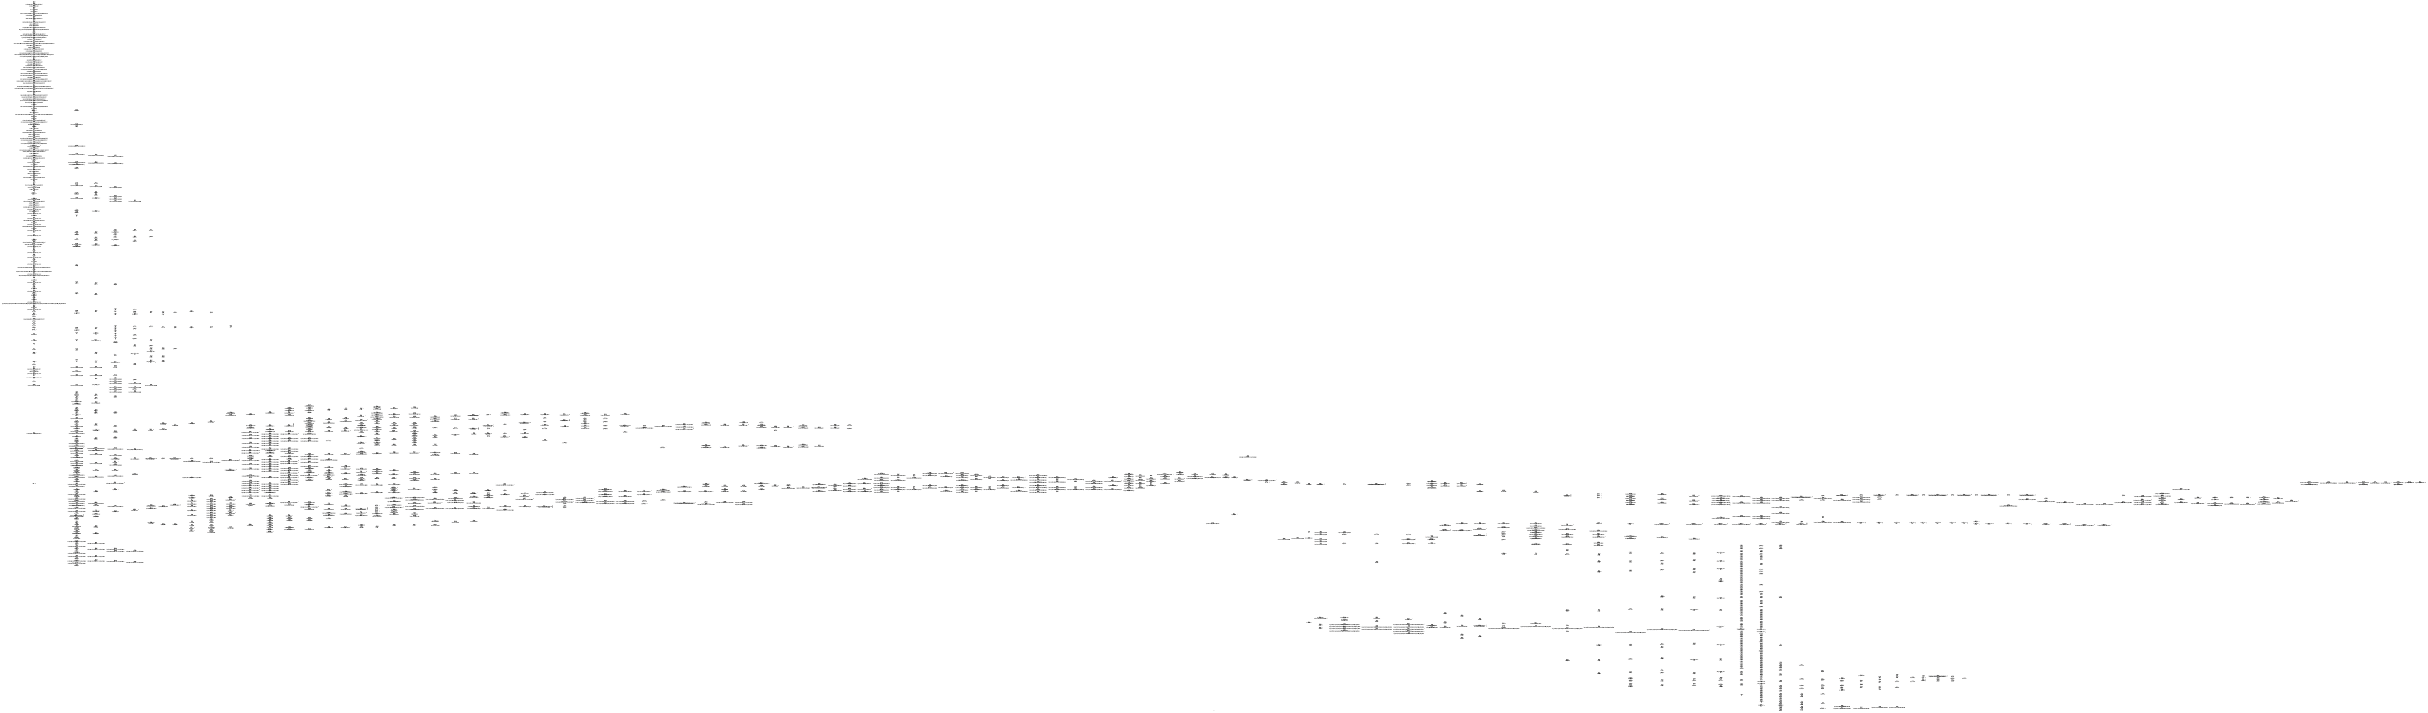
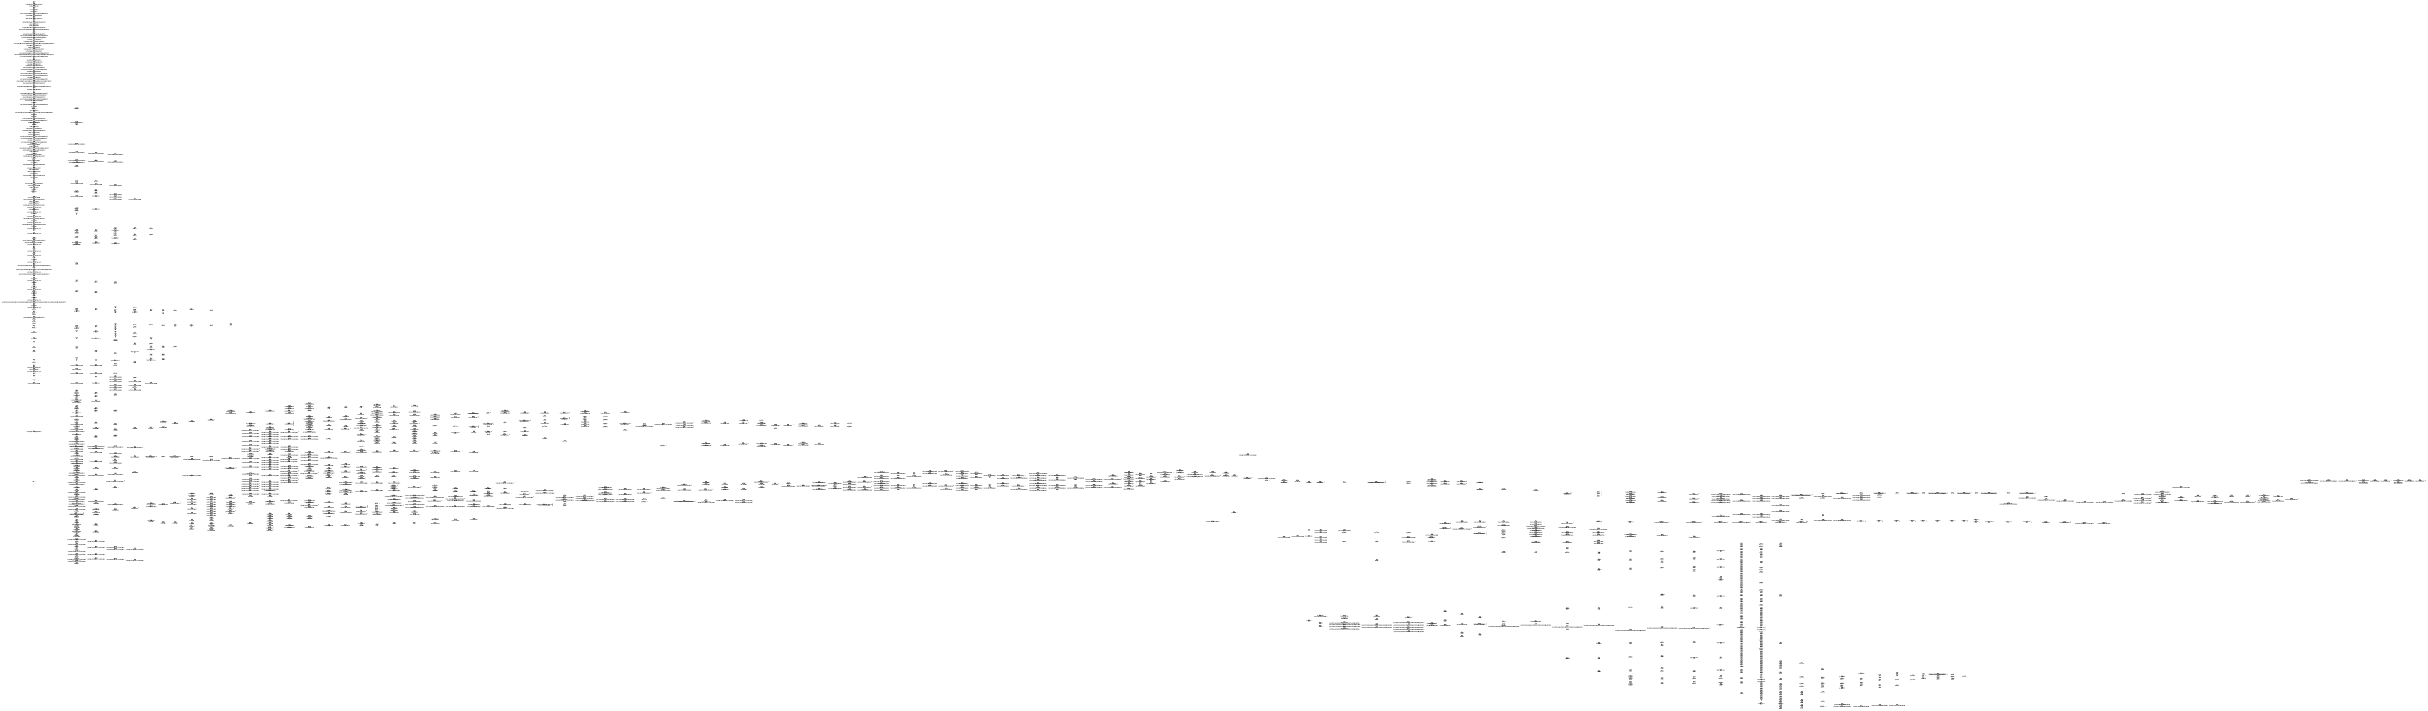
(34, 88) -> none
